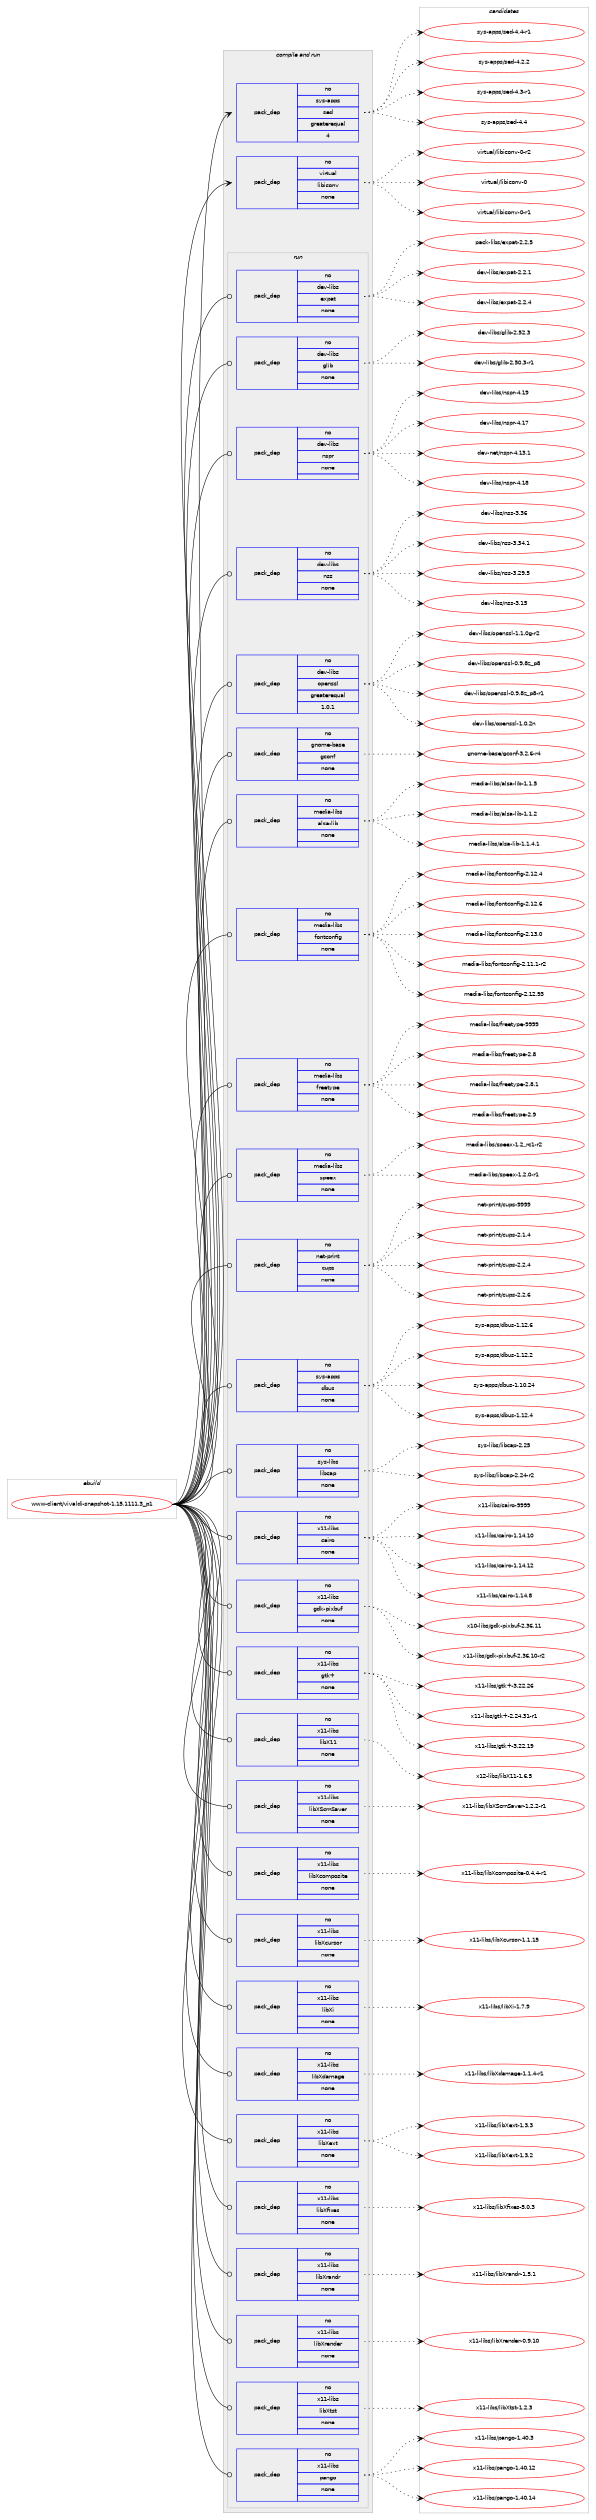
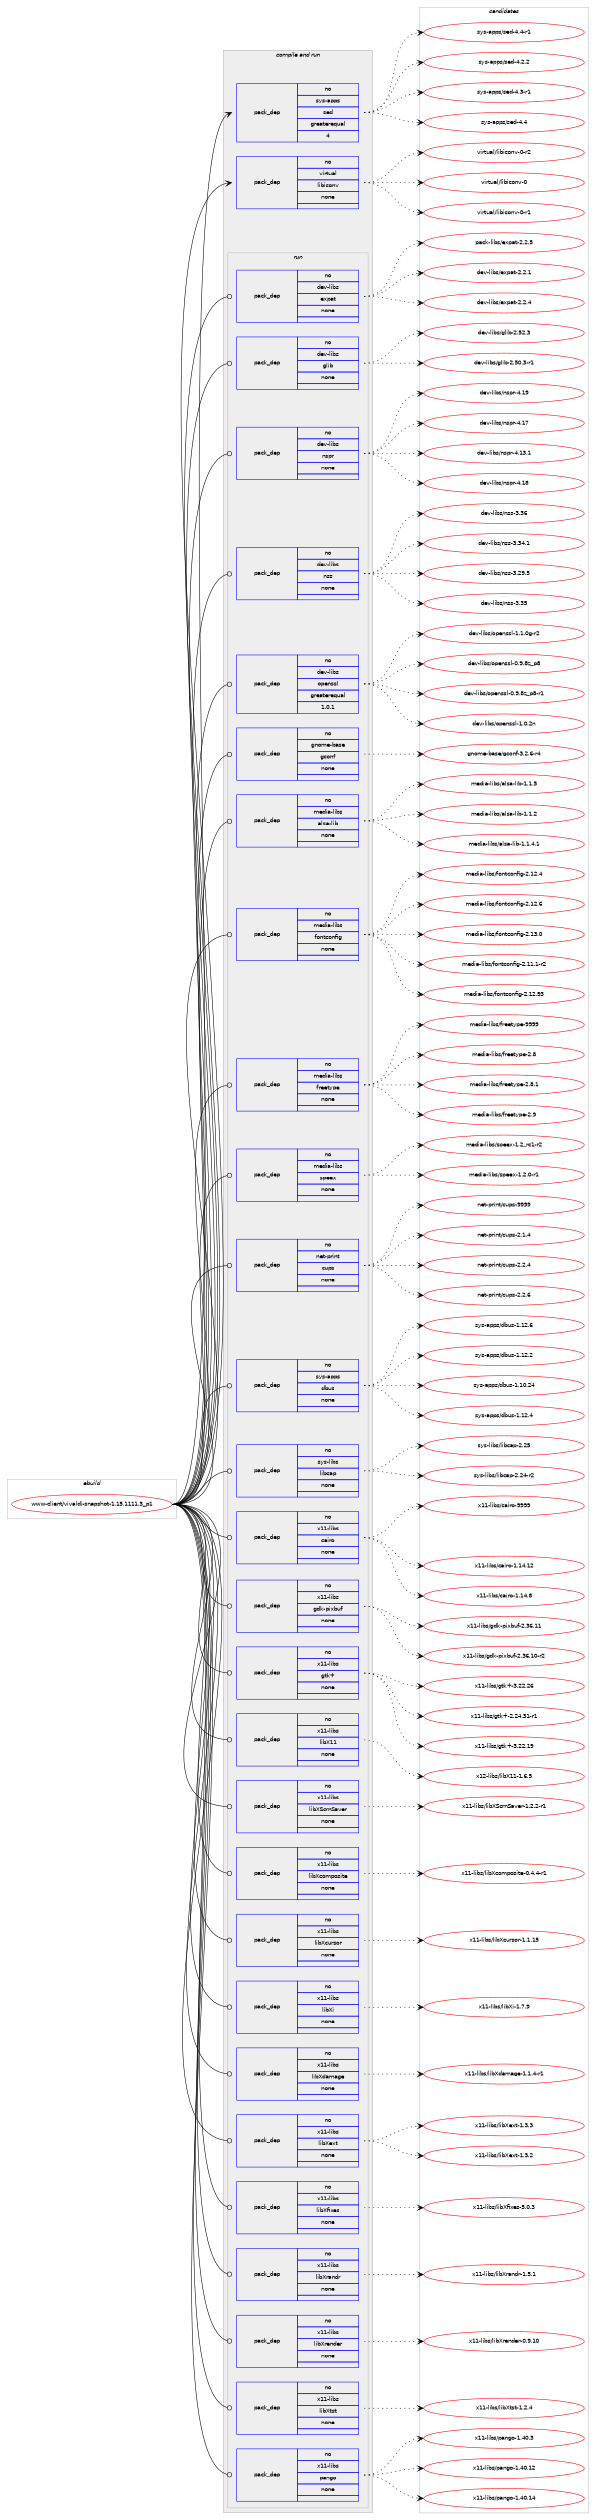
(504, 453) -> (504, 453)
(504, 604) -> (504, 604)
(504, 1536) -> none
(504, 1626) -> (504, 1626)
(504, 2408) -> (504, 2408)
